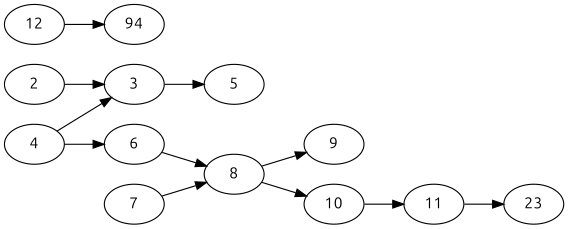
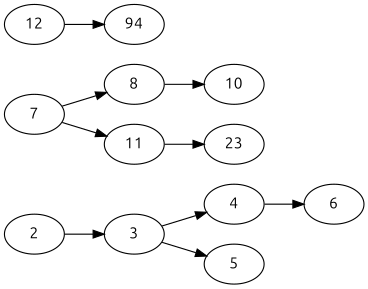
(80, 117) -> (179, 221)
(334, 144) -> none
(179, 158) -> none
(379, 204) -> (79, 128)
